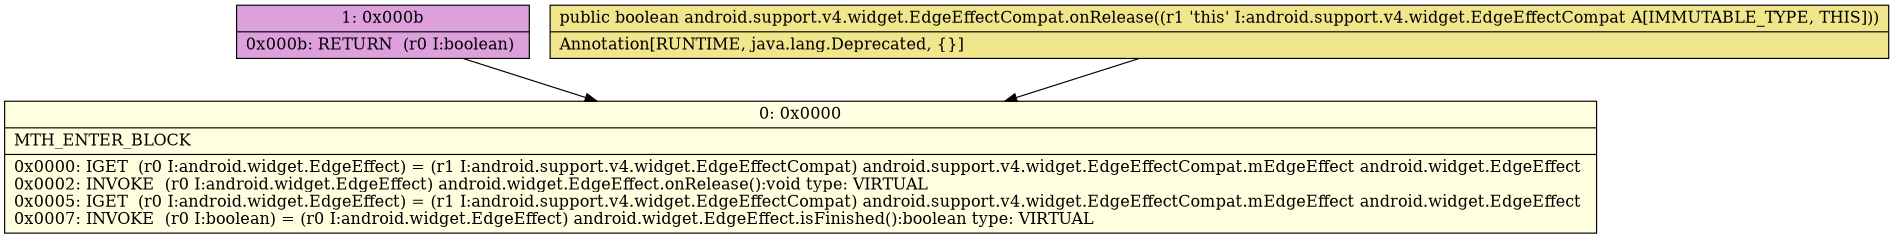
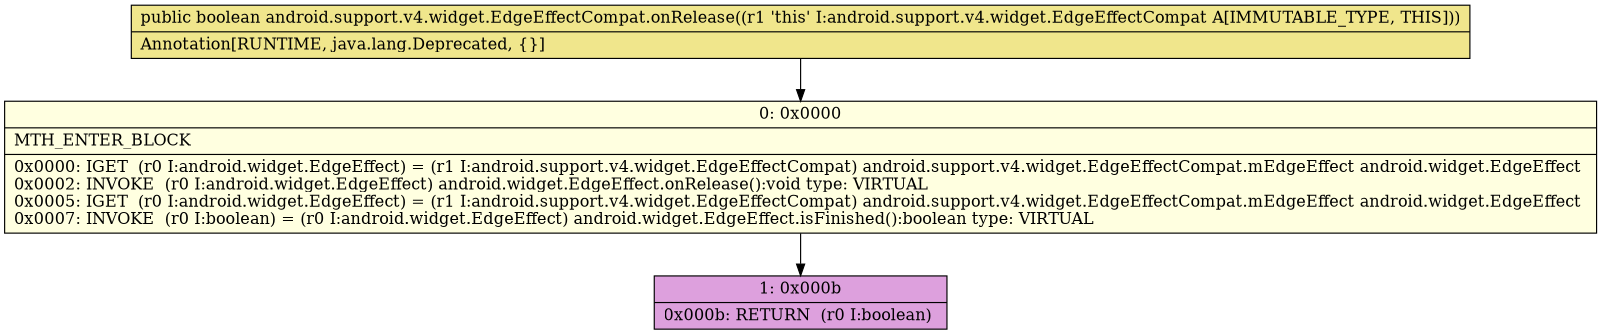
(524, 78) -> (801, 249)
